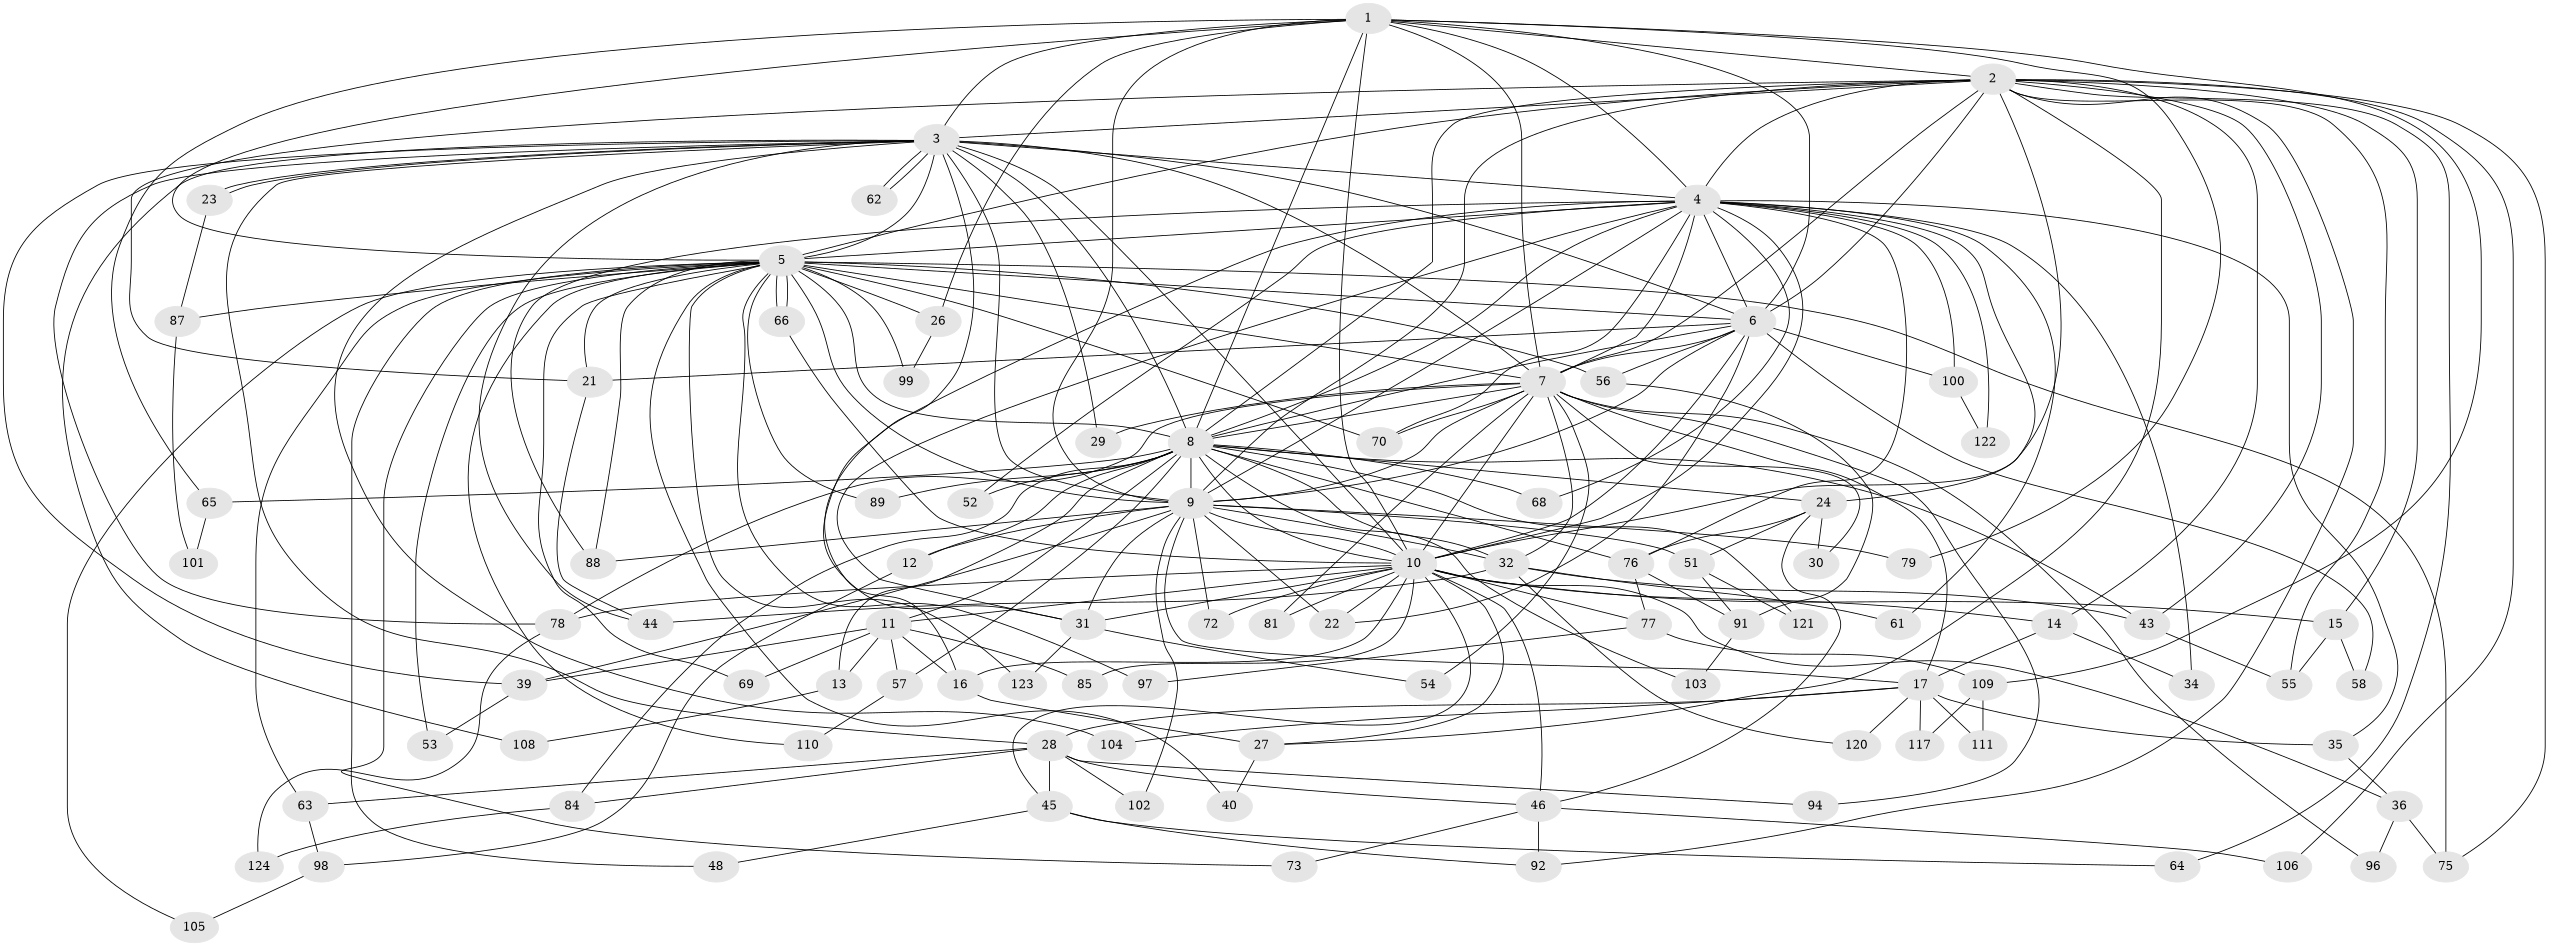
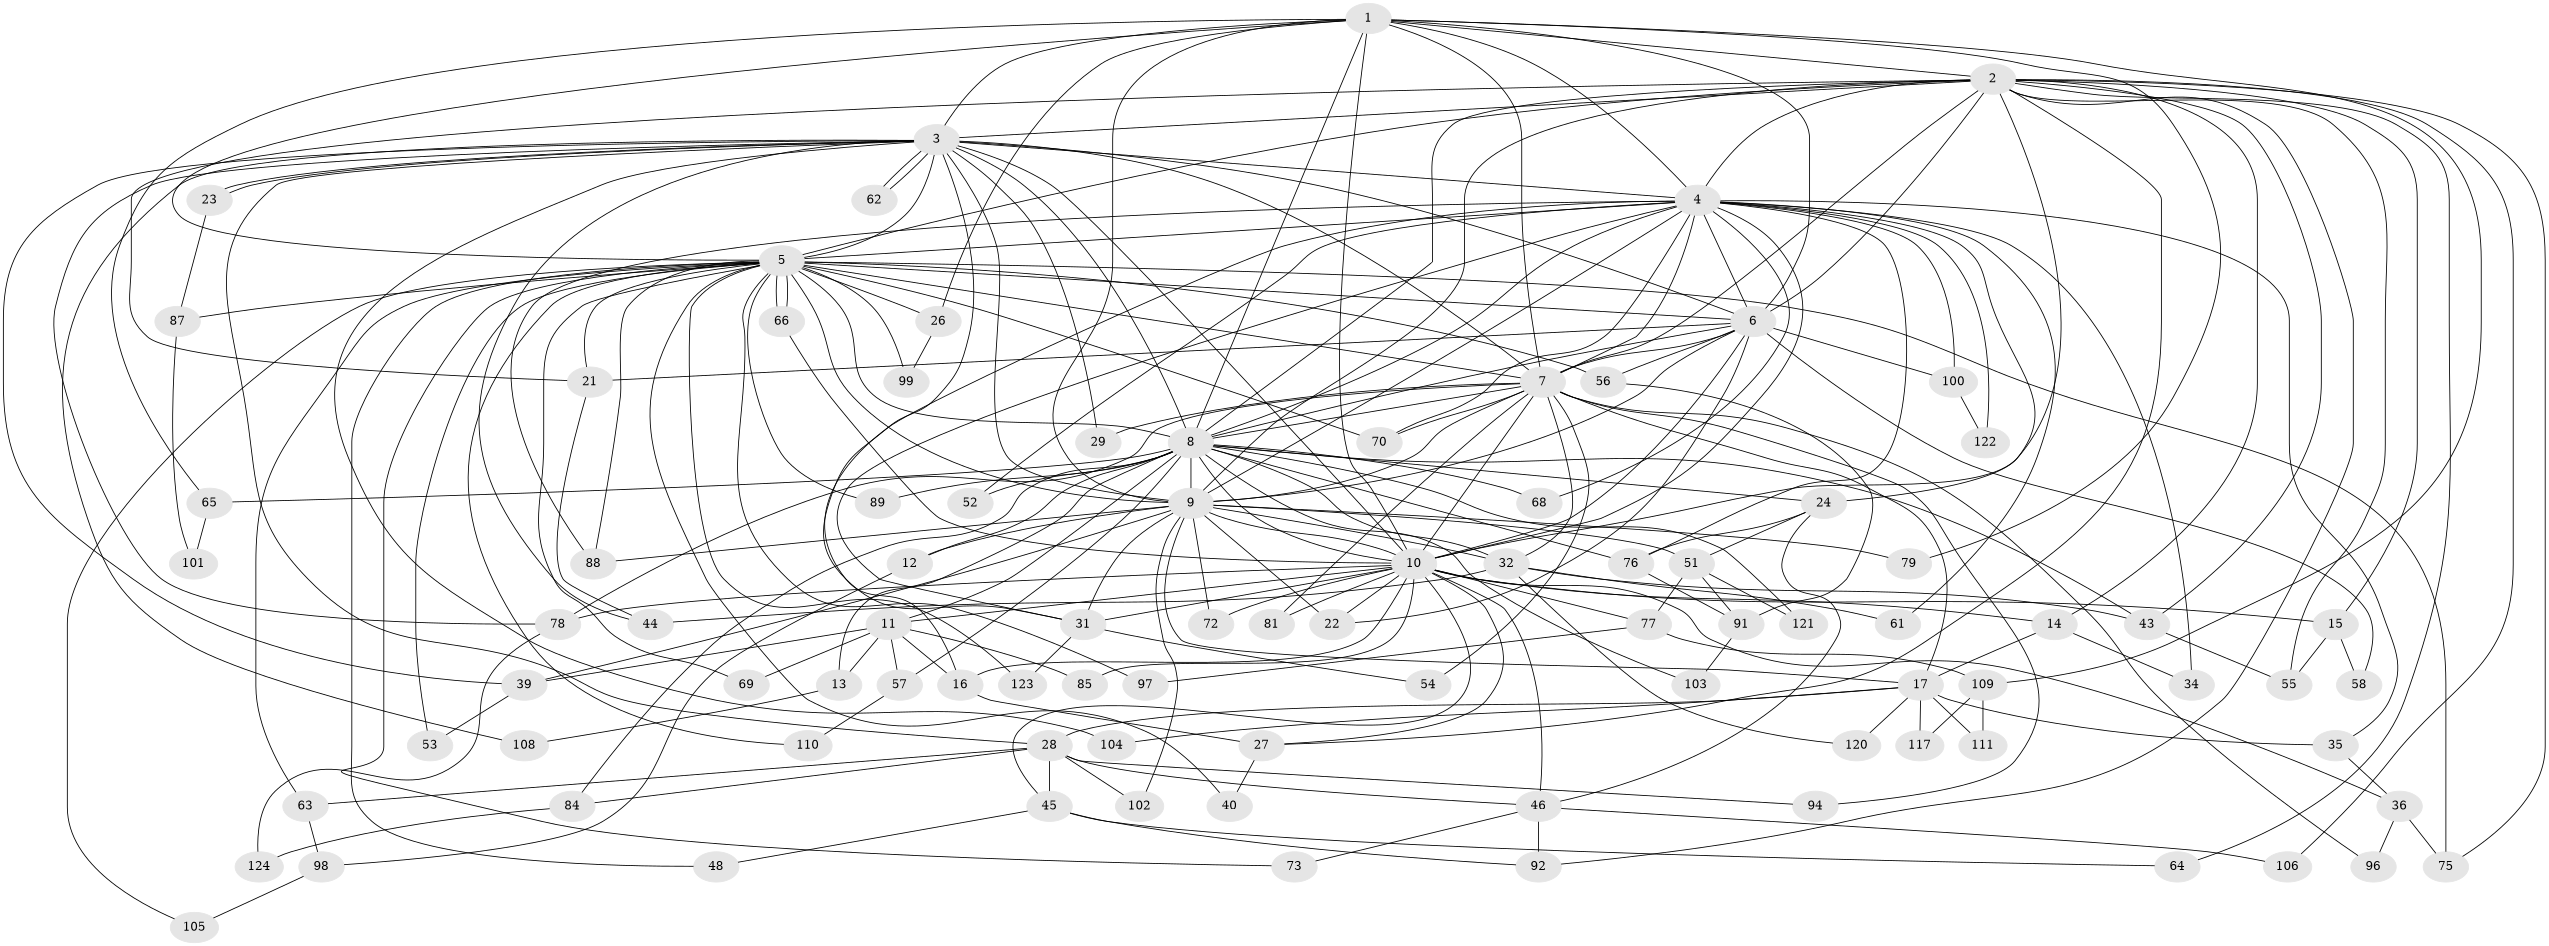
(1816, 564) -> none
(1642, 602) -> (1670, 594)
